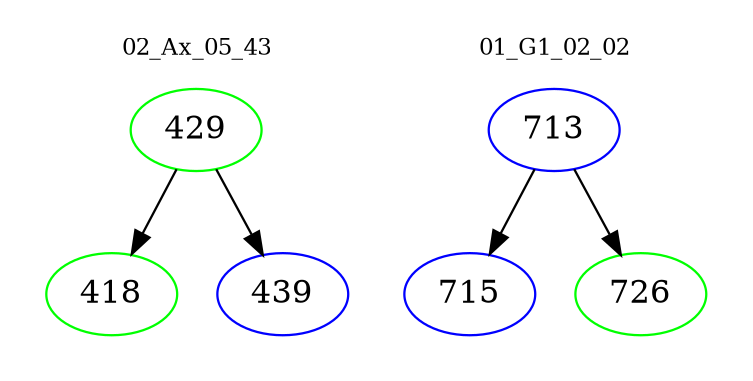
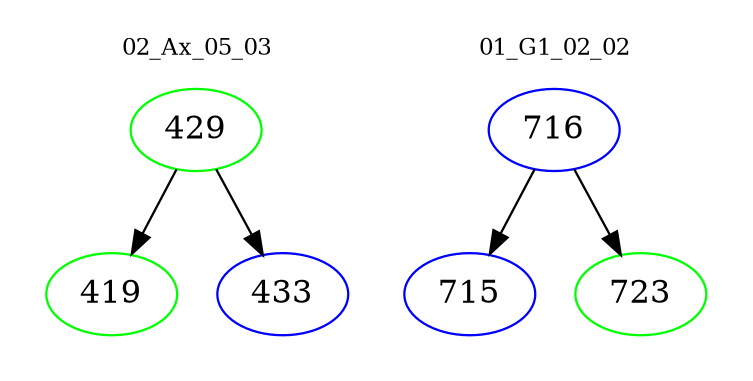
(197, 49) -> (197, 49)
(554, 130) -> (554, 130)
(112, 294) -> (112, 294)
(283, 294) -> (283, 294)
(641, 294) -> (641, 294)
